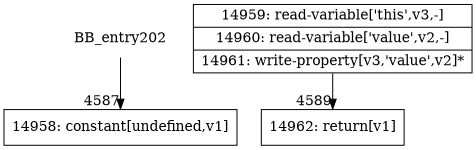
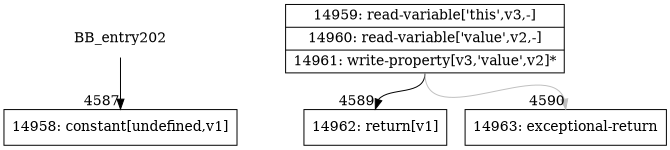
none -> (566, 127)
